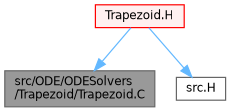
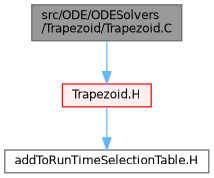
(117, 45) -> (107, 56)
(201, 89) -> (107, 161)
